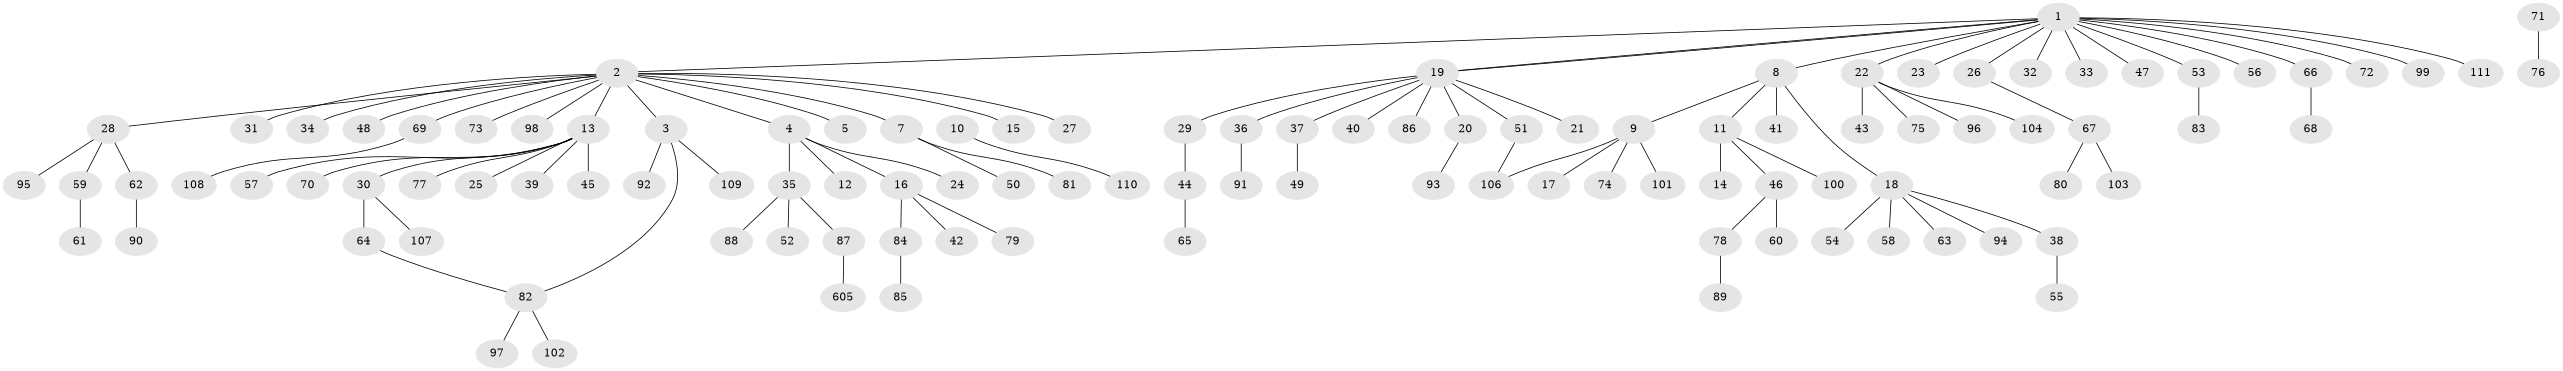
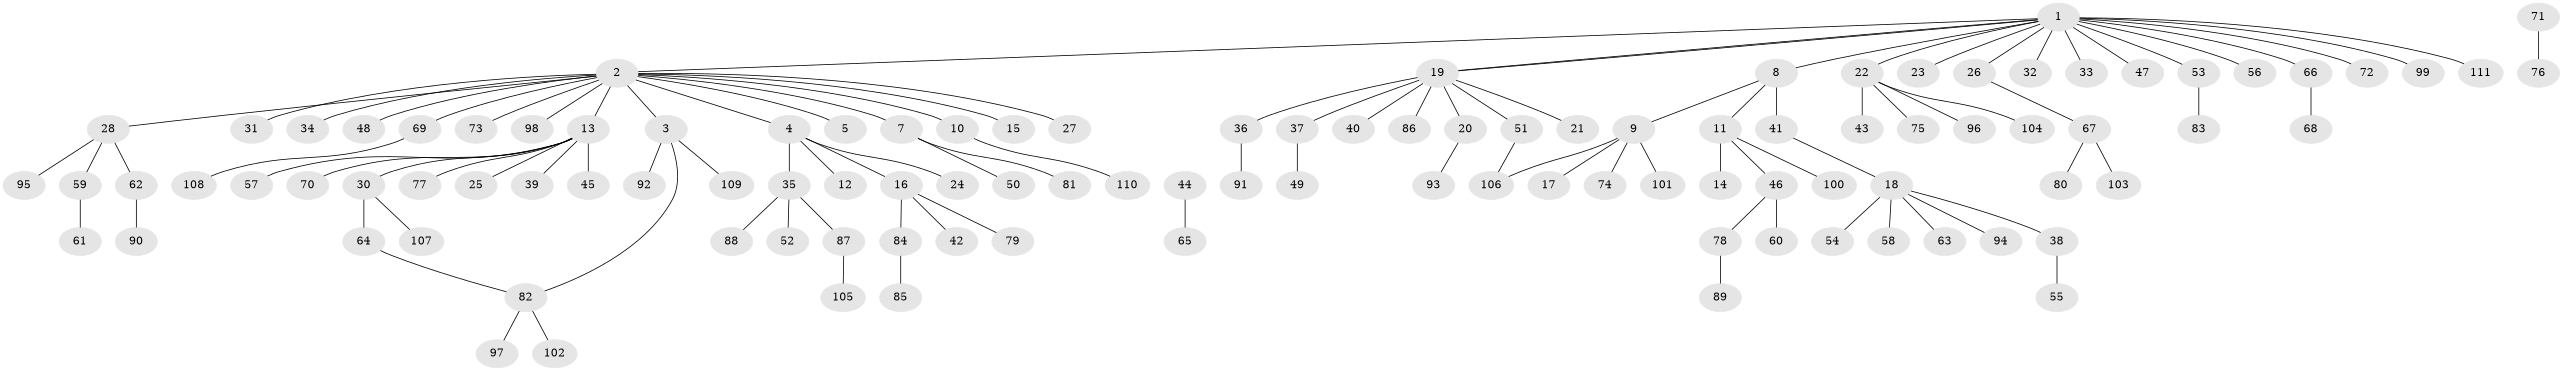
none -> (792, 88)
(1185, 129) -> none
(1826, 136) -> (1834, 157)
(843, 298) -> (843, 298)
